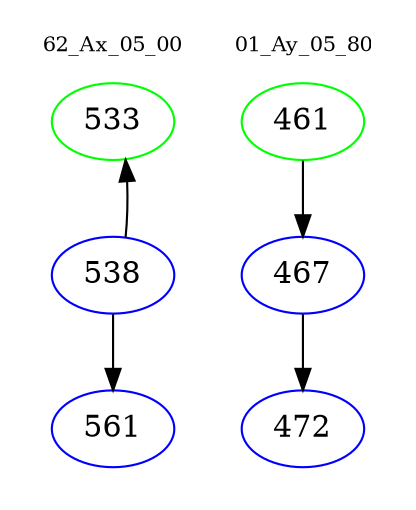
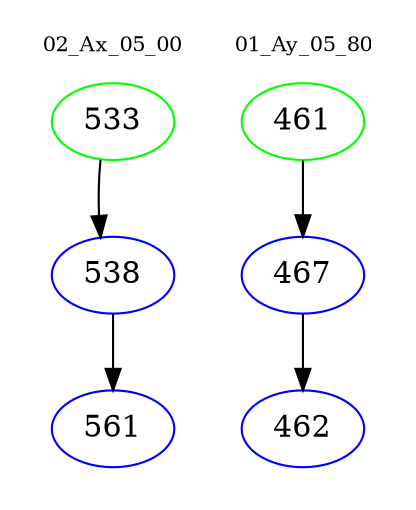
(113, 46) -> (113, 46)
(127, 209) -> (99, 188)
(303, 429) -> (303, 429)
